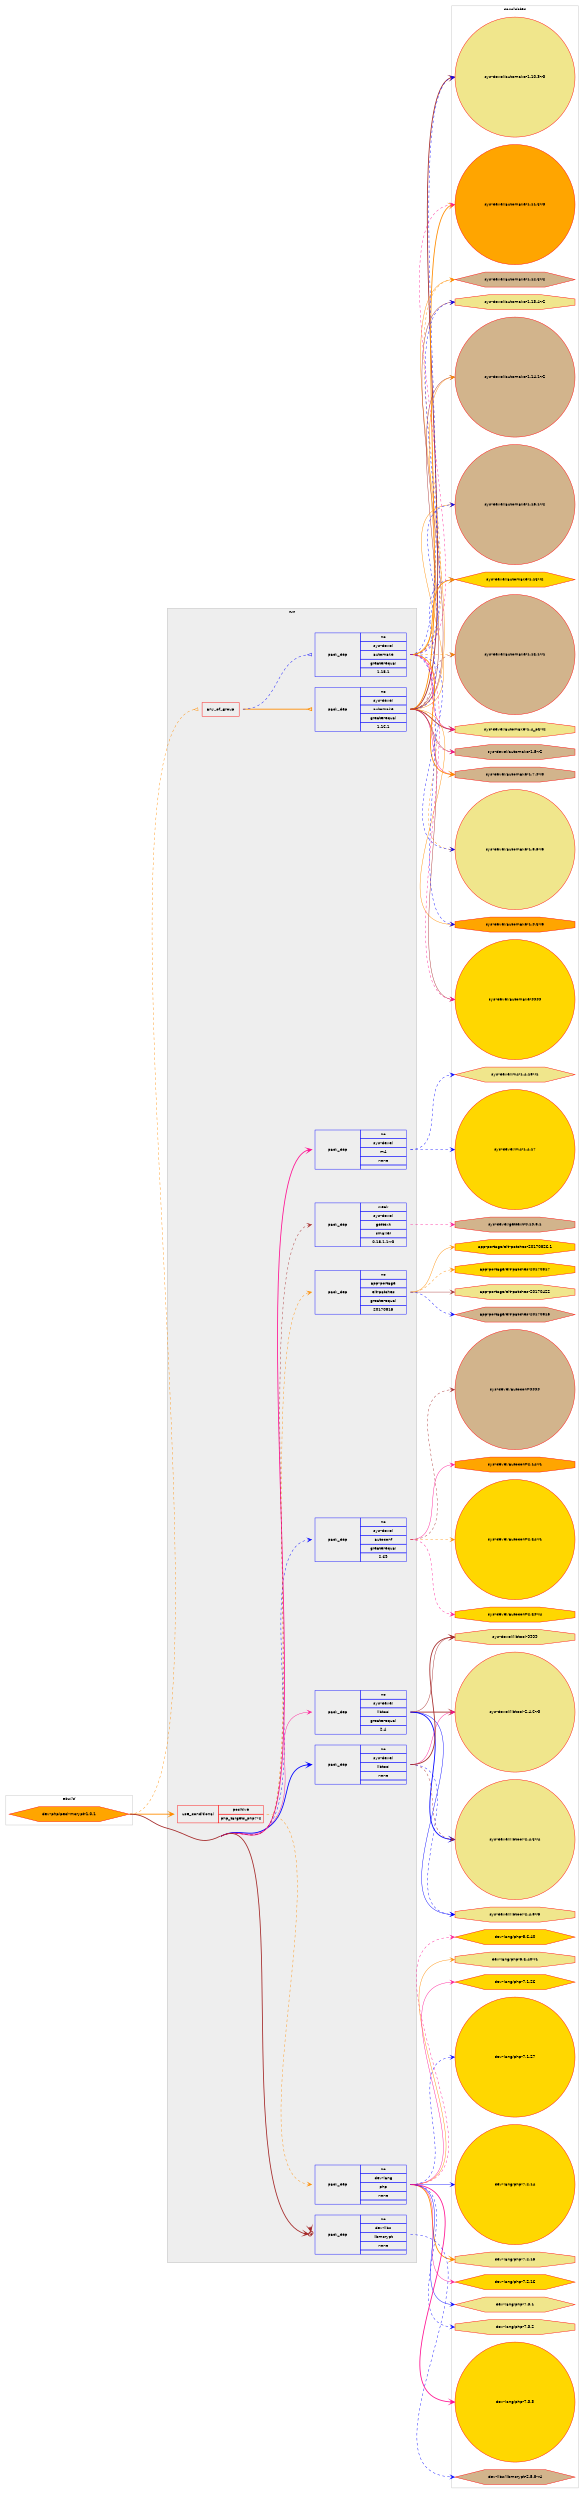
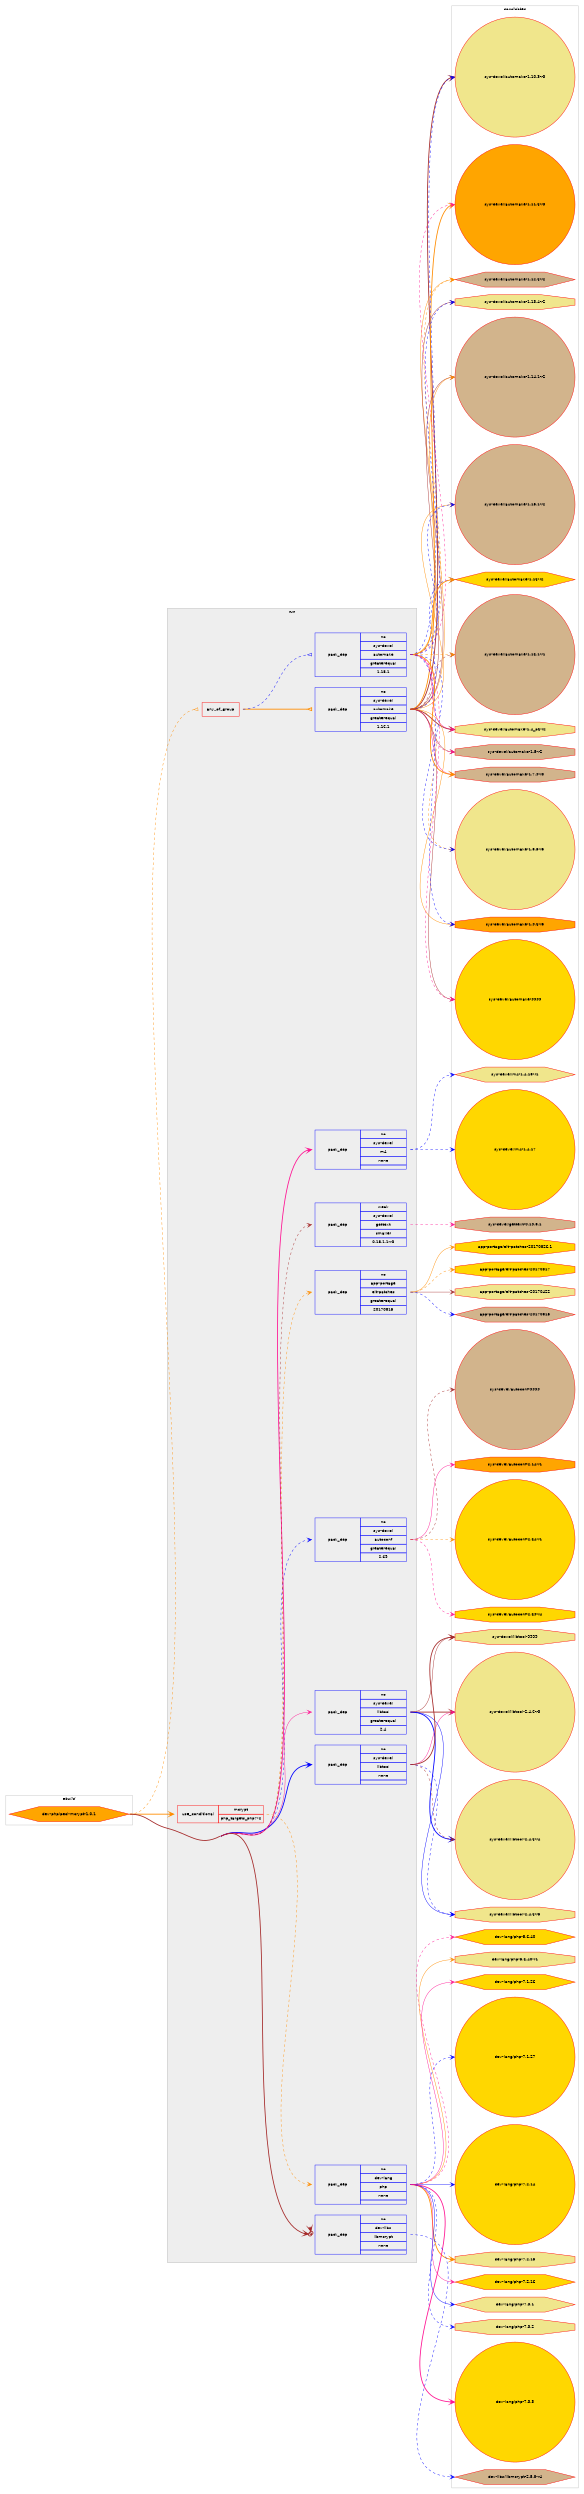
(241, 1810) -> (241, 1810)
(515, 1915) -> (515, 1915)
